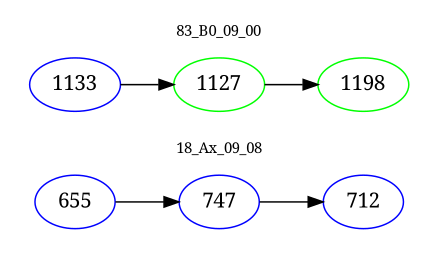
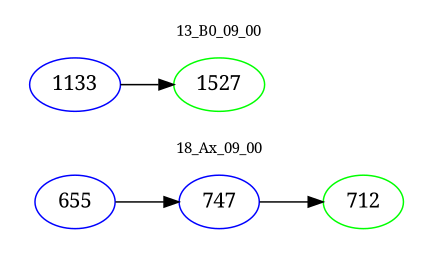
(219, 32) -> (219, 32)
(219, 85) -> (219, 85)
(363, 85) -> none
(219, 149) -> (219, 149)
(363, 202) -> (363, 202)
